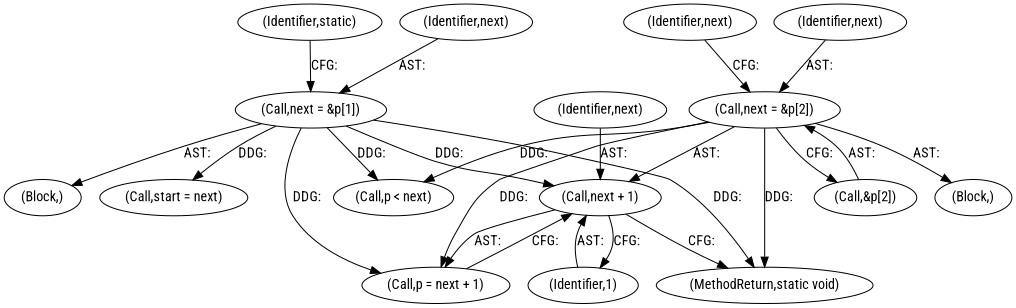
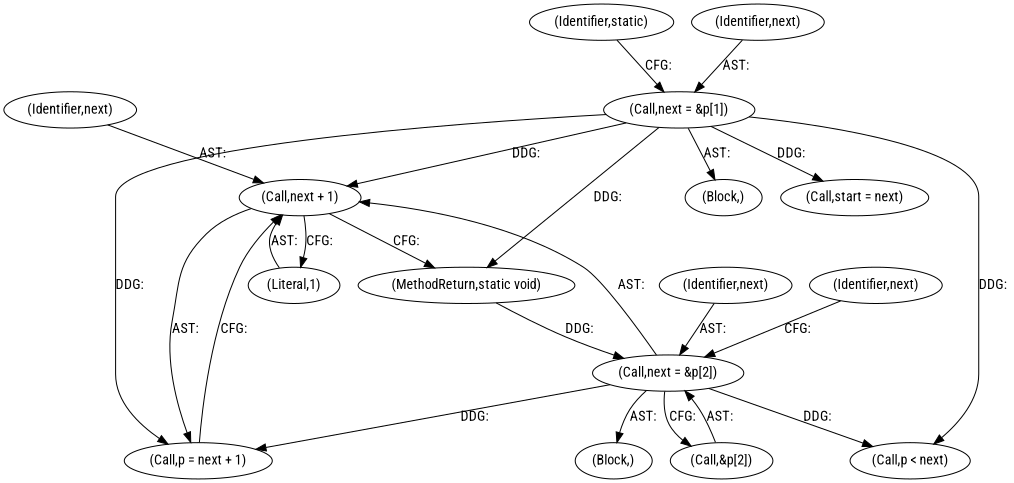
(765, 193) -> (554, 332)
(583, 285) -> (294, 285)
